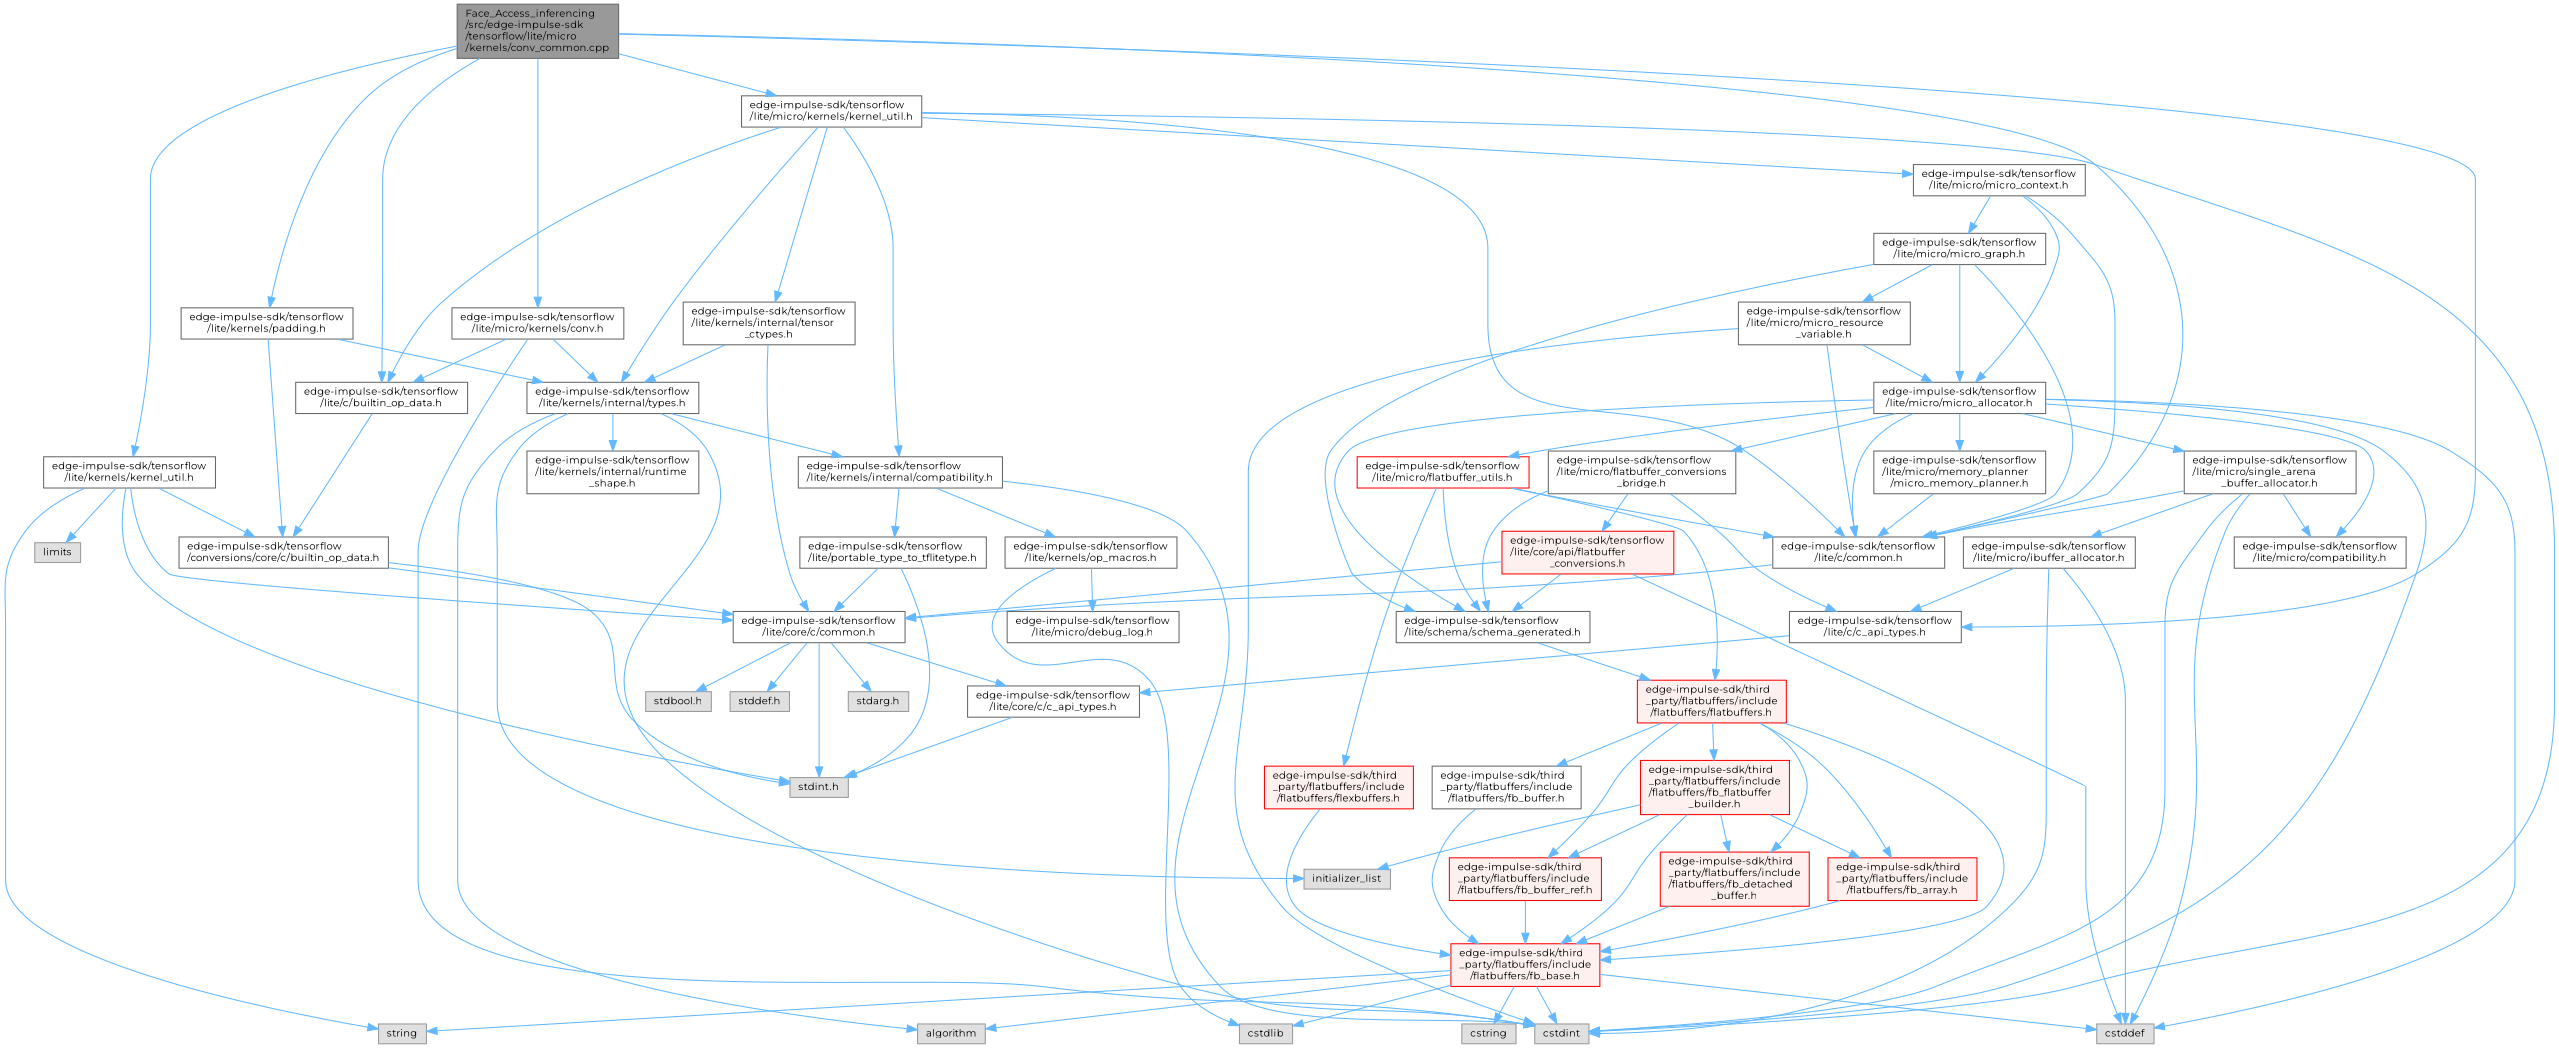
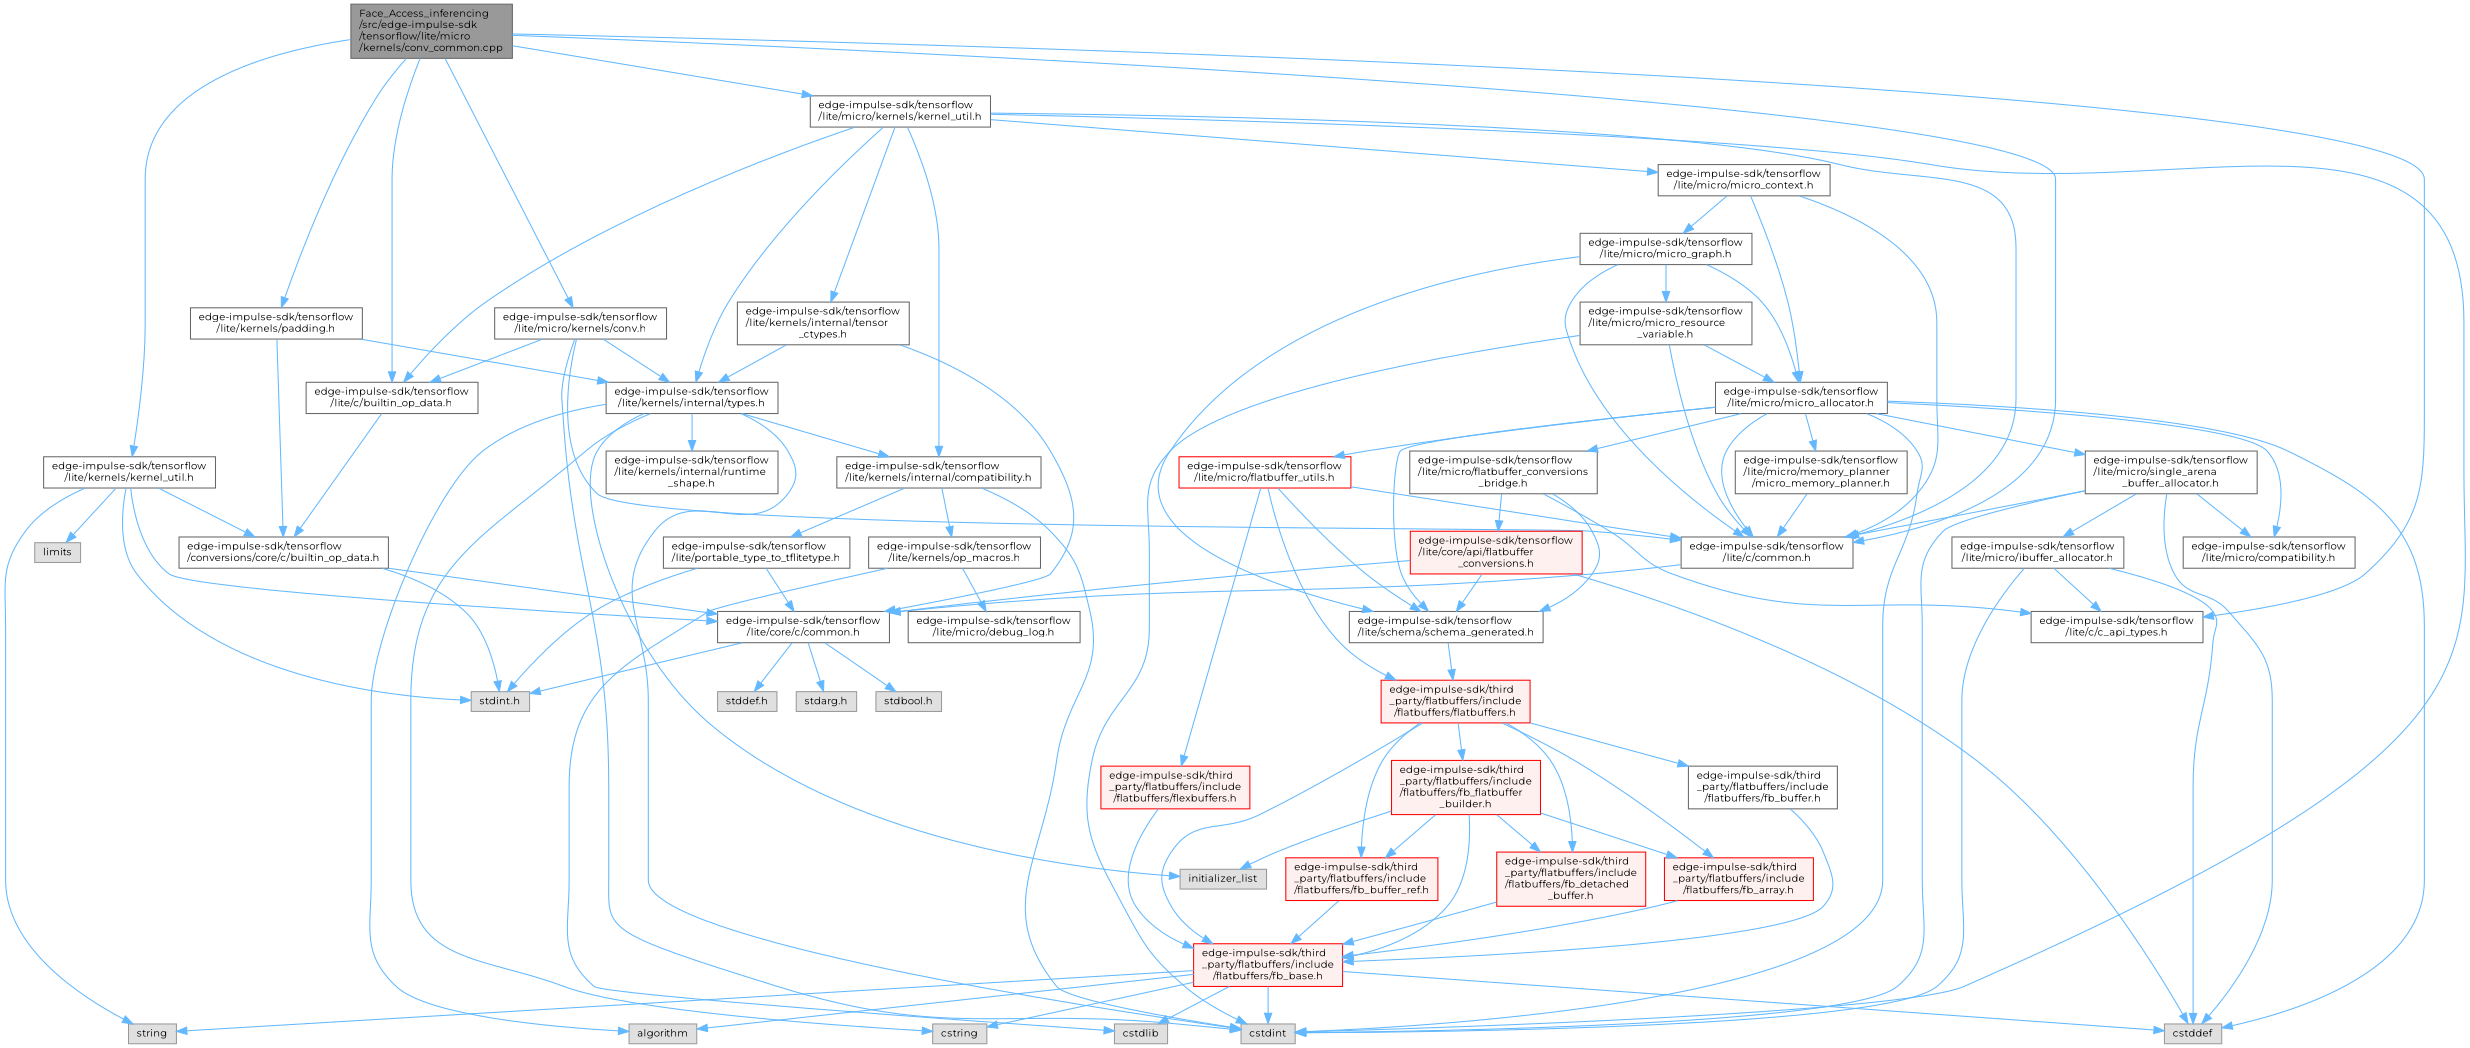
none -> (1021, 524)
(1054, 702) -> none
none -> (411, 876)
